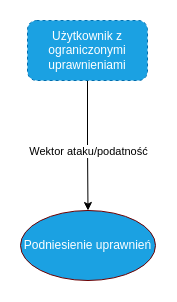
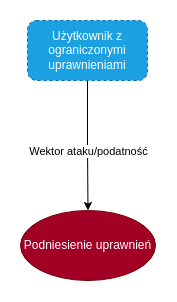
(88, 246) -> (88, 246)
